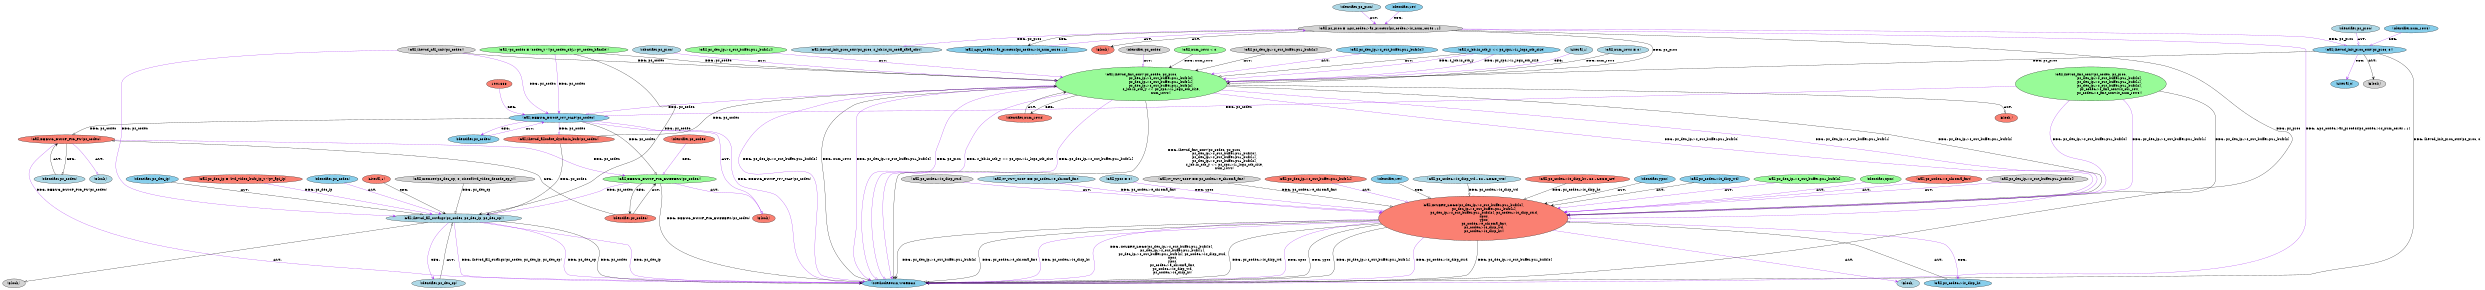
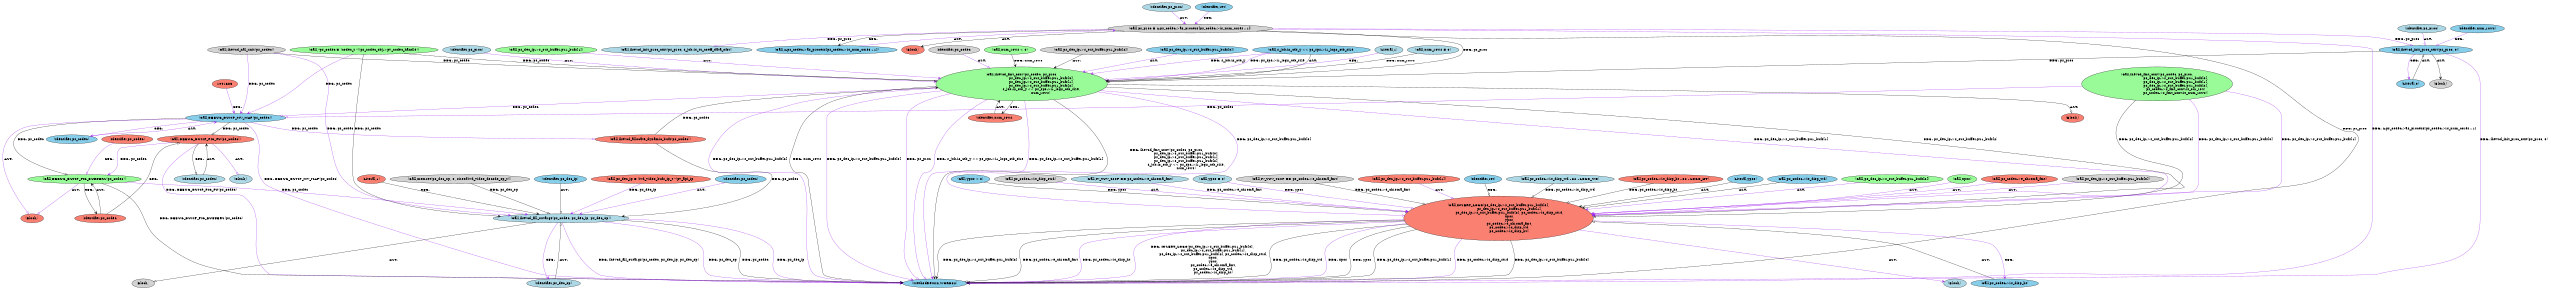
none -> (2418, 68)
none -> (971, 179)
(1655, 179) -> (1745, 179)
(1881, 179) -> (1962, 179)
(1692, 279) -> (2002, 278)
